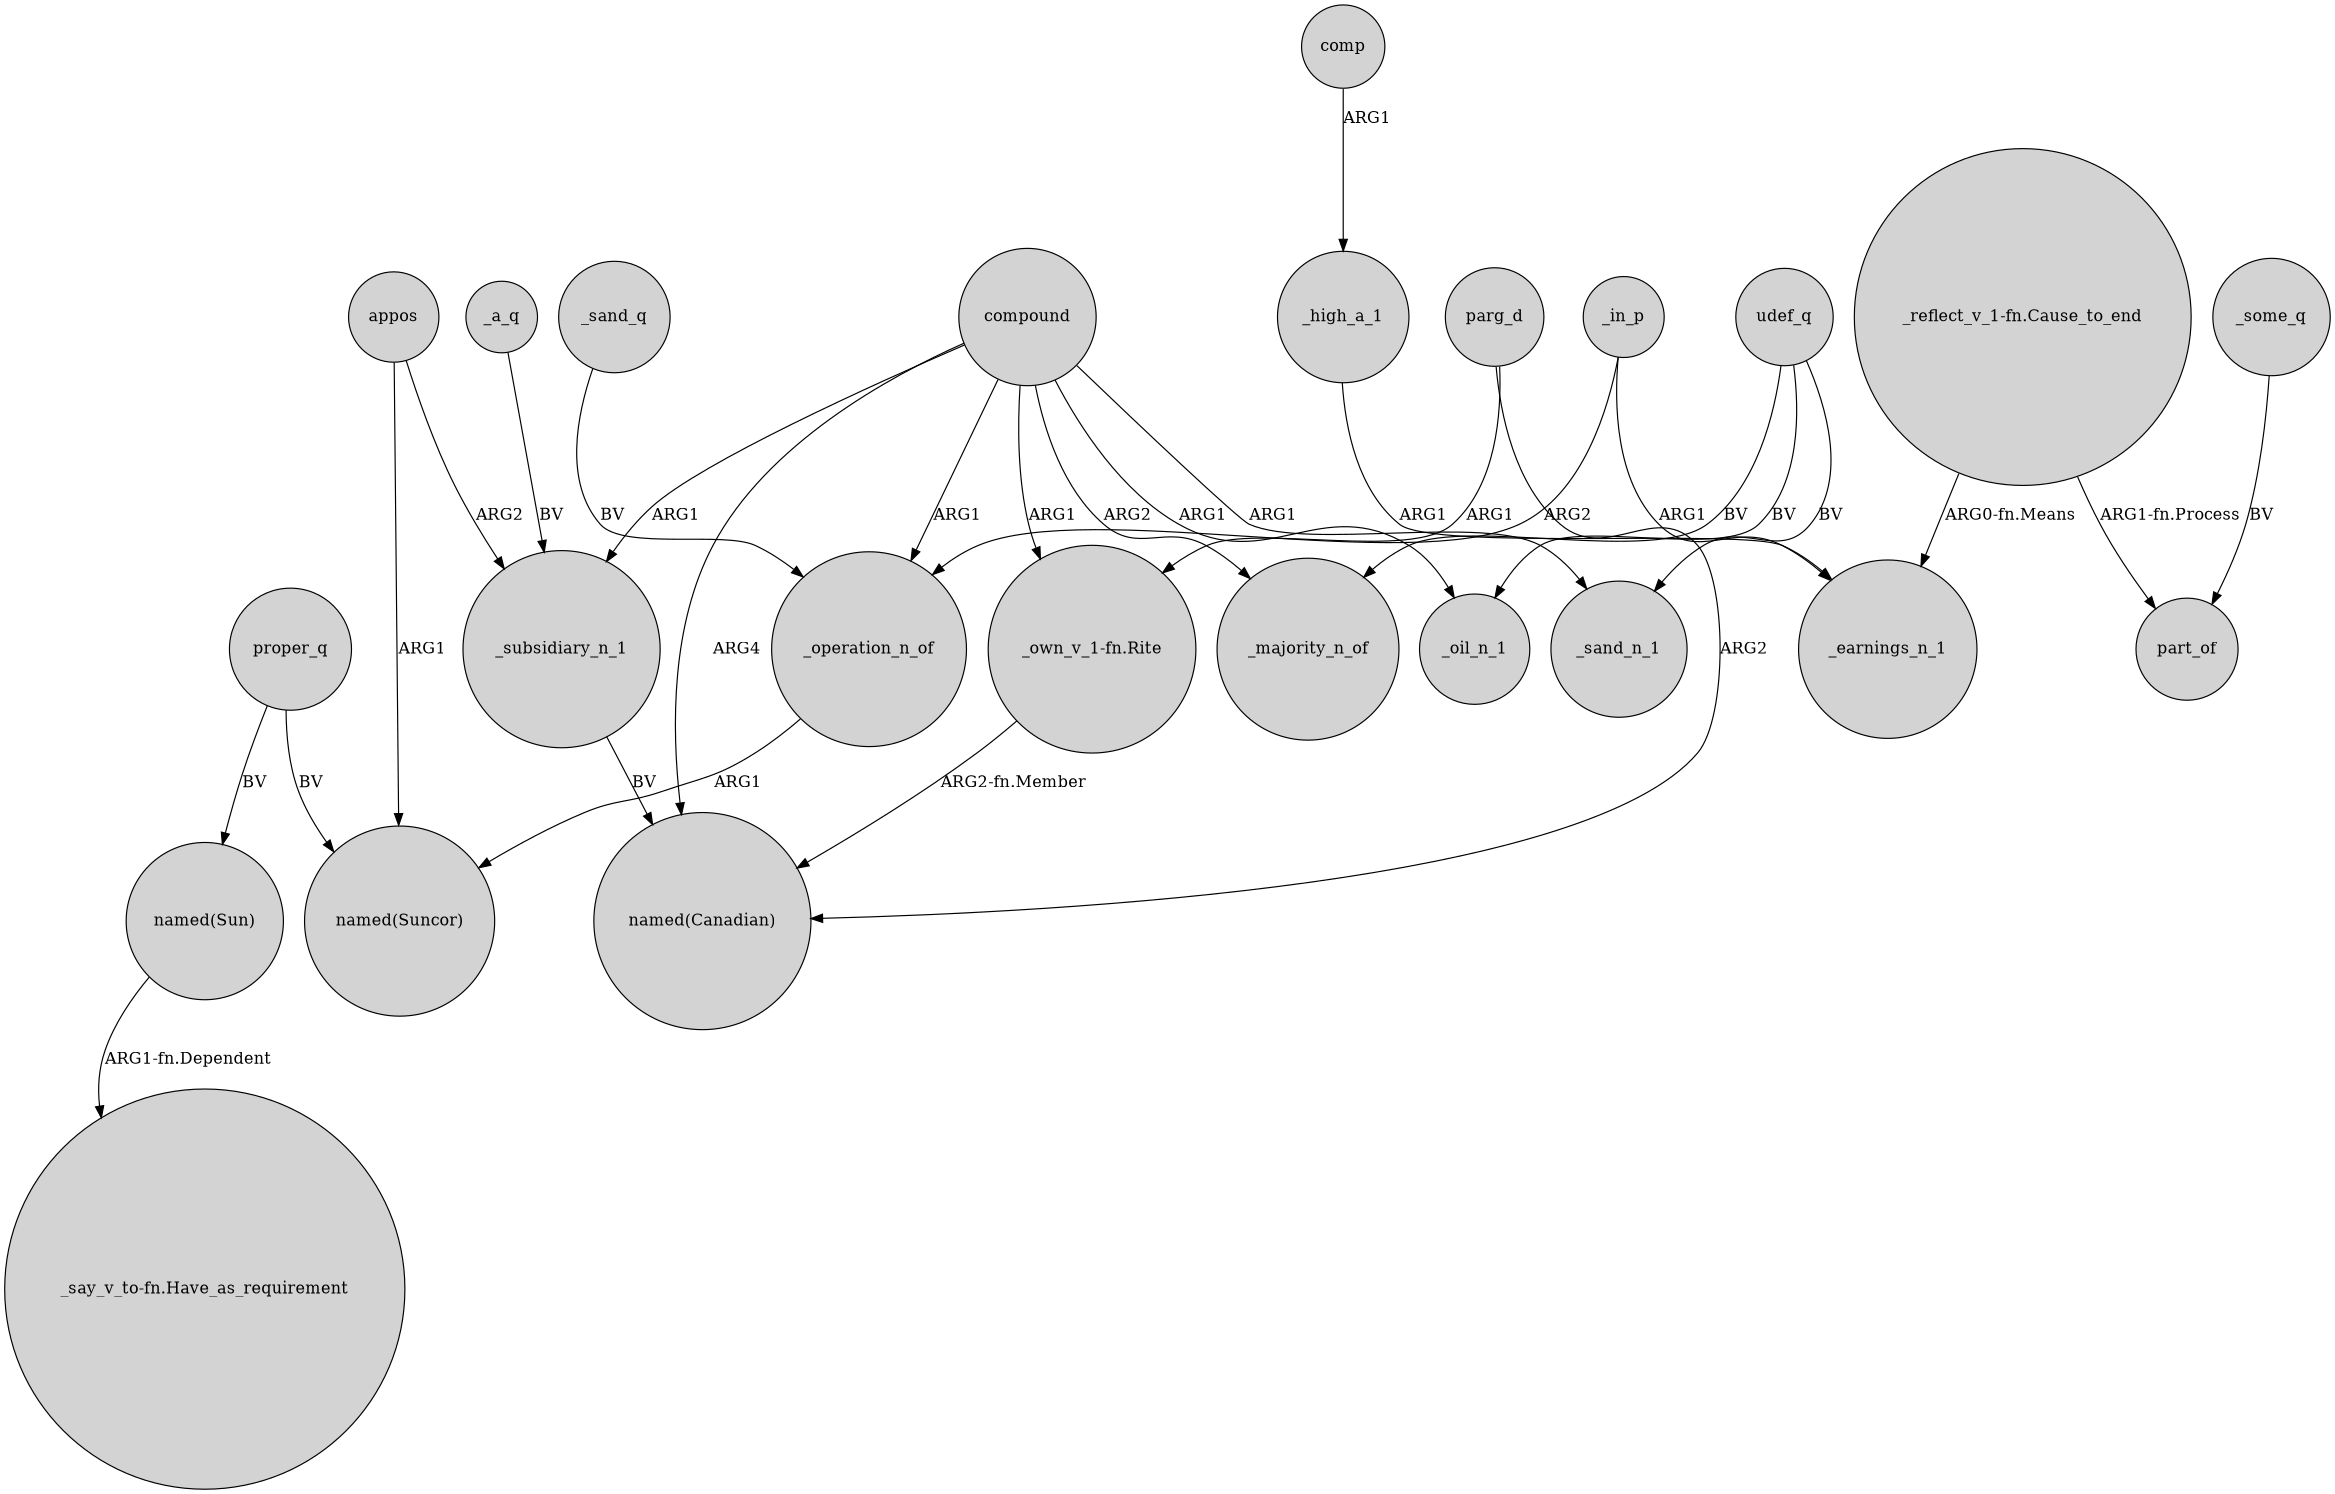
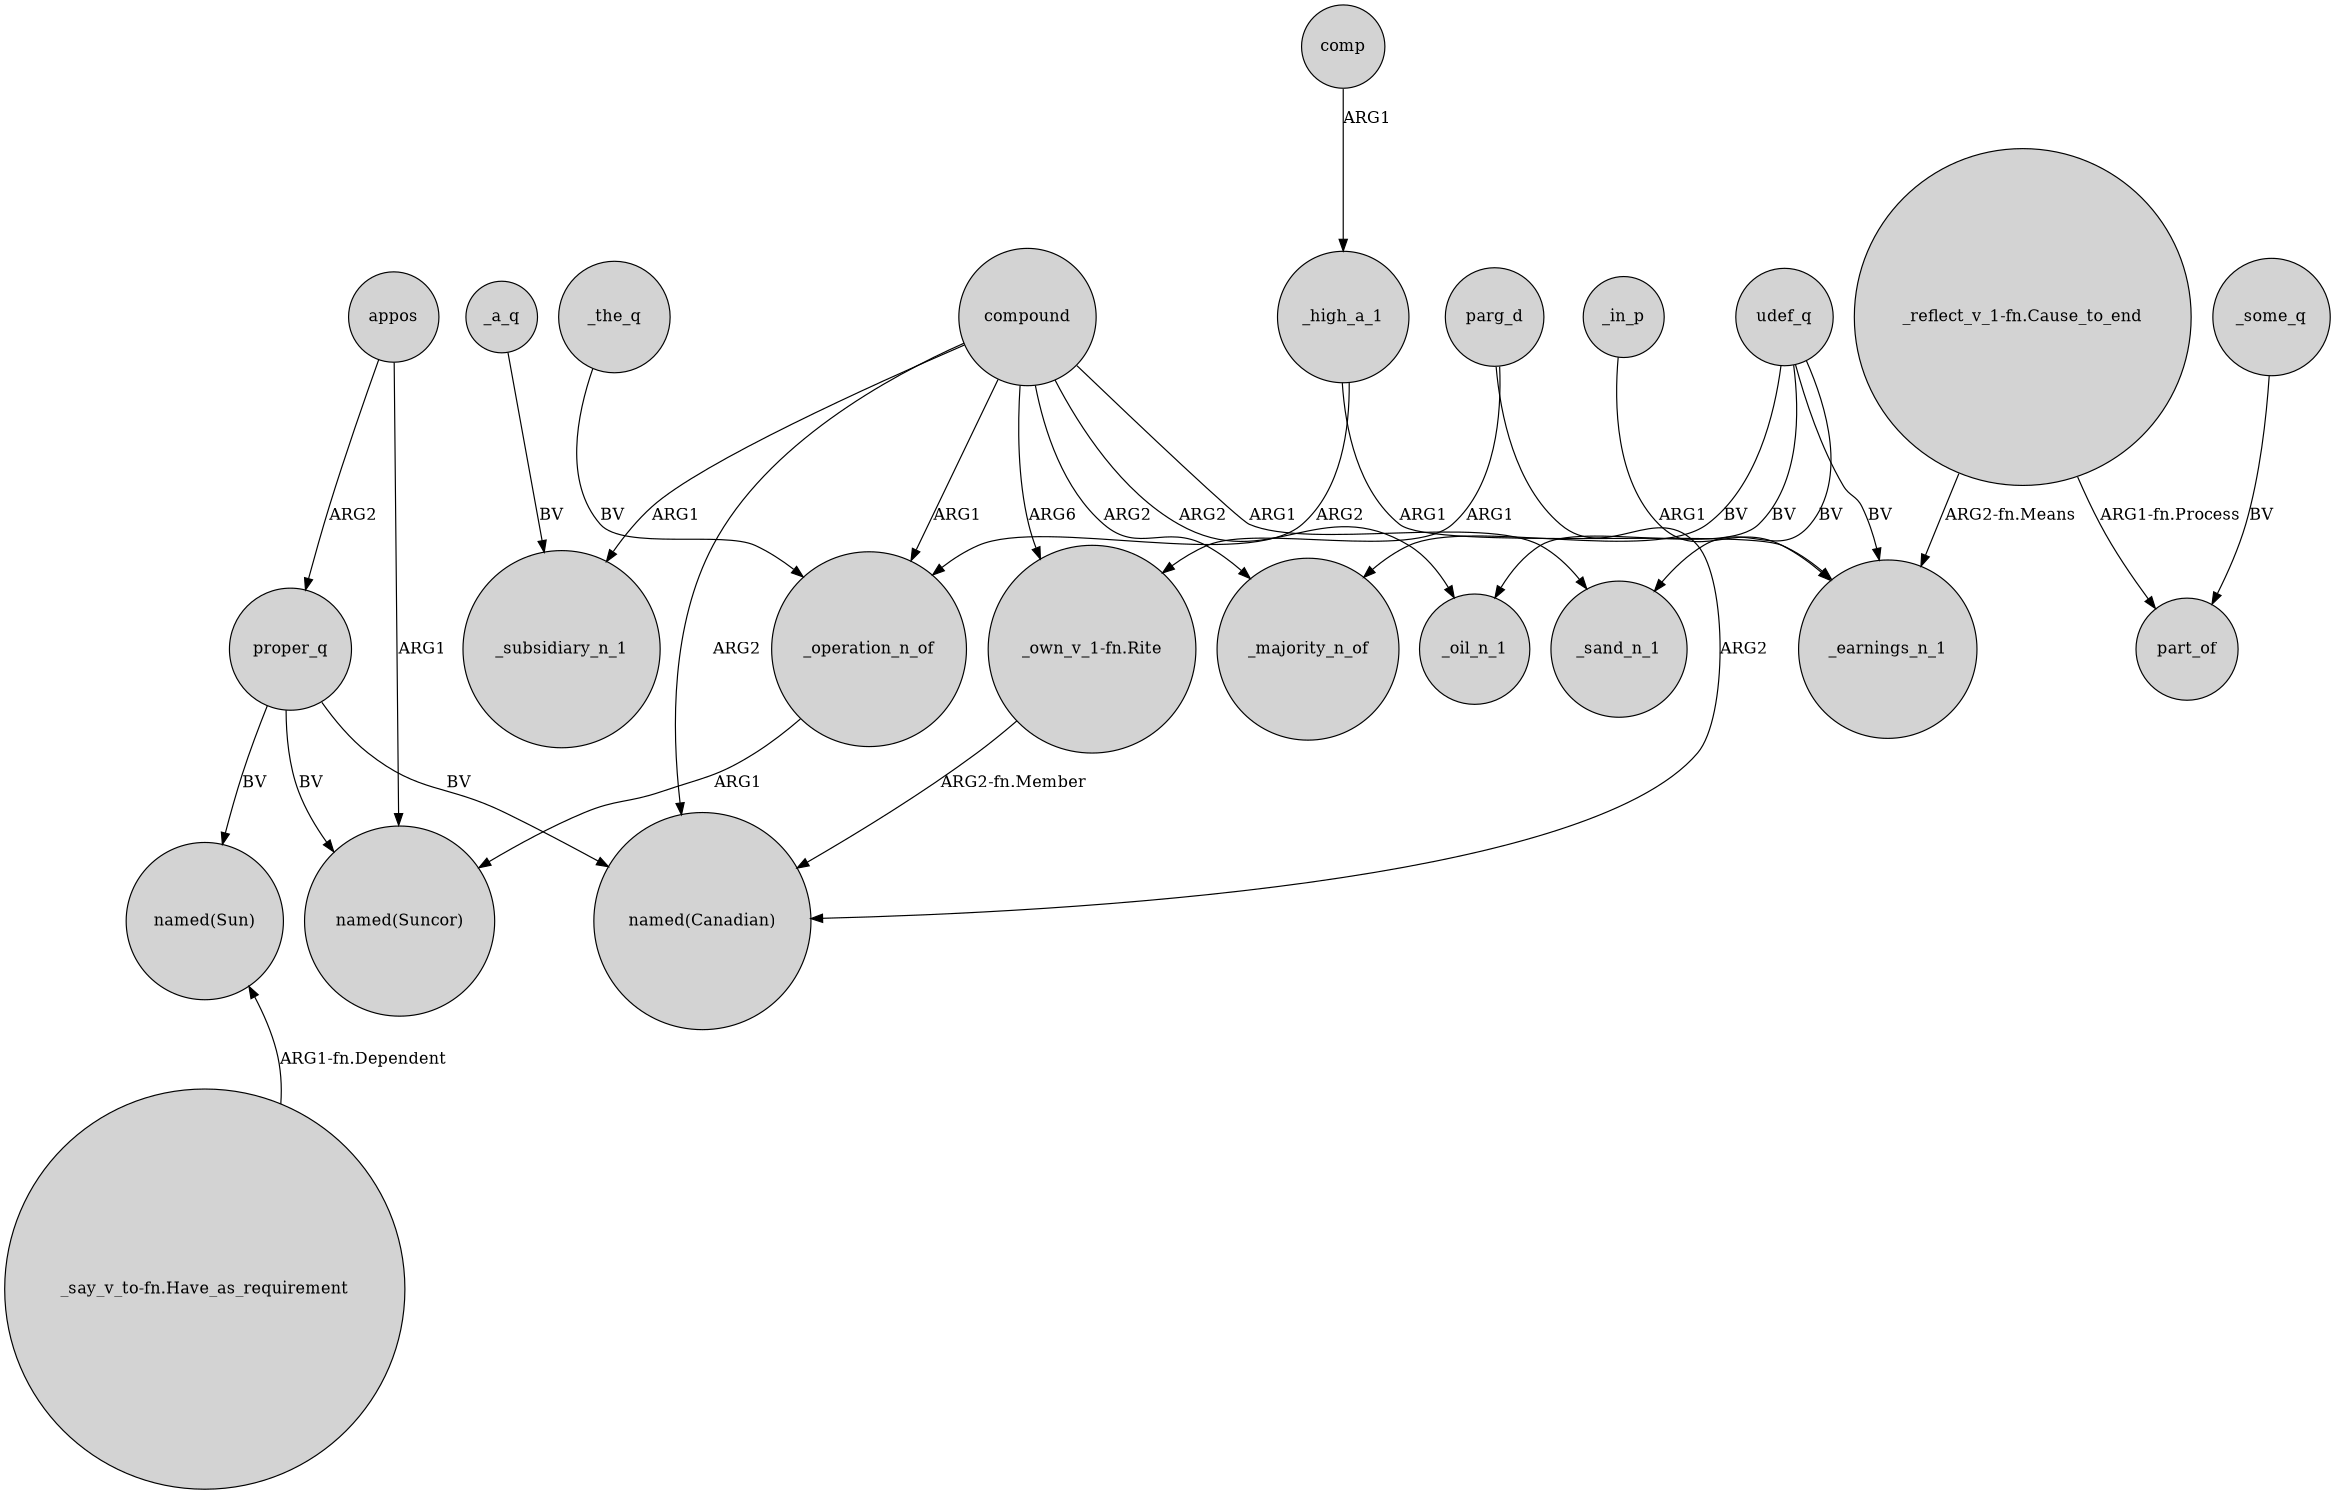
(614, 317) -> (614, 317)
none -> (1822, 442)
(444, 463) -> (341, 468)
(1053, 515) -> (1053, 515)
(1203, 515) -> (1203, 515)
(2011, 515) -> (2011, 515)
(1504, 528) -> (1105, 539)
(737, 649) -> (737, 649)
(627, 775) -> (452, 793)
(111, 1037) -> (276, 1048)
